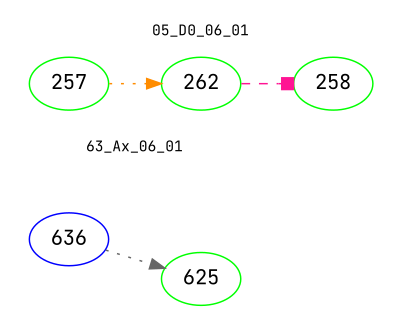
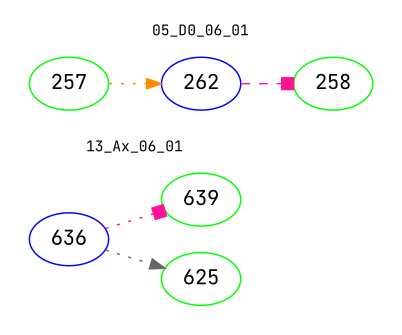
(201, 84) -> (201, 84)
(135, 148) -> (135, 148)
none -> (201, 200)
